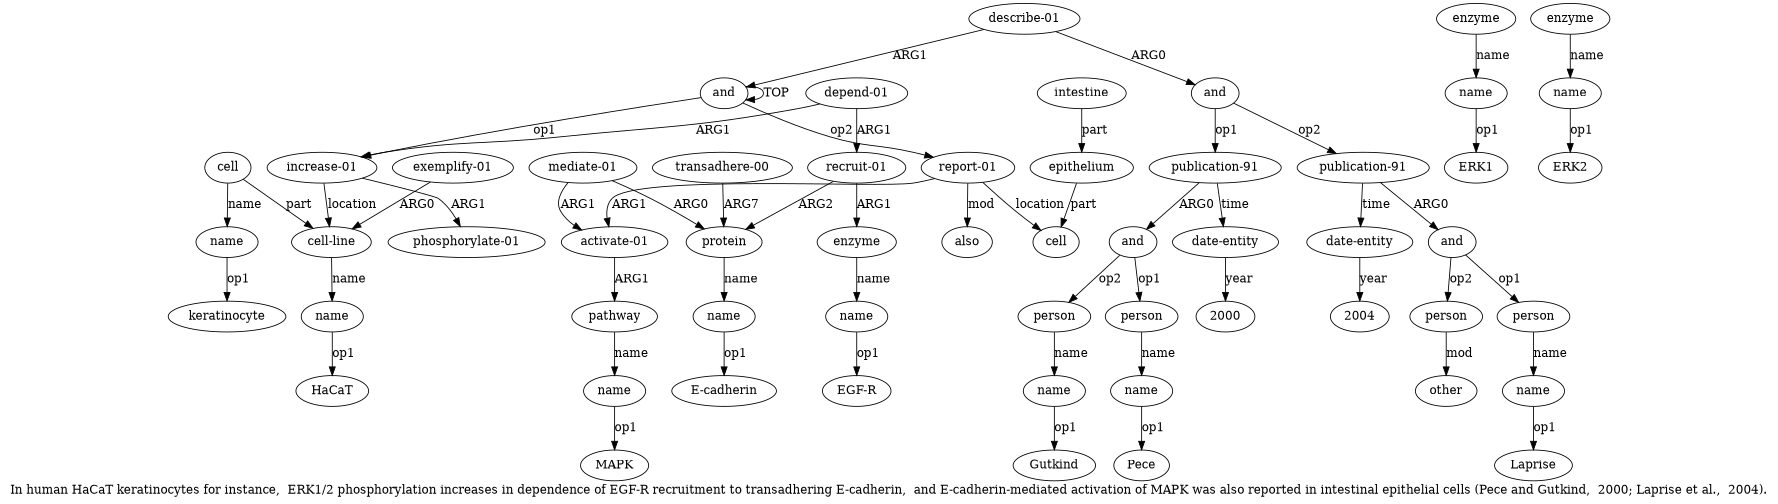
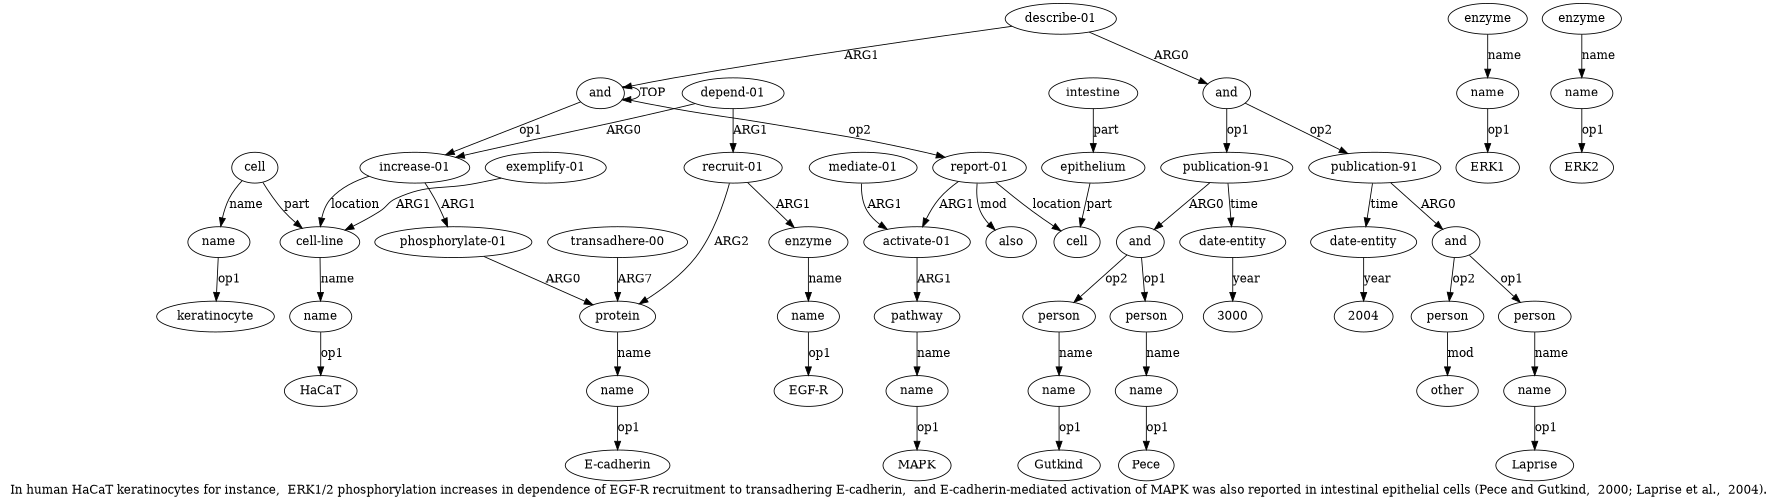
(713, 130) -> (624, 130)
(655, 201) -> (534, 279)
(417, 205) -> (414, 205)
(1225, 317) -> (1233, 317)
